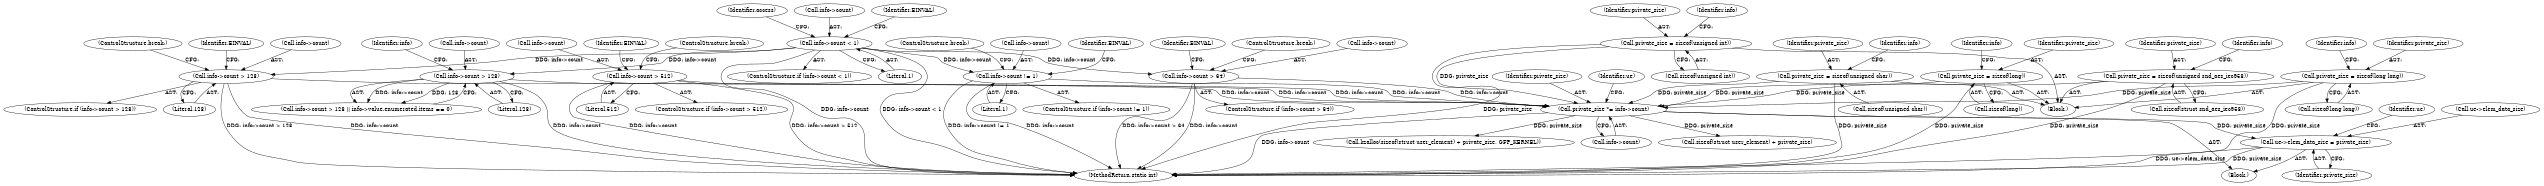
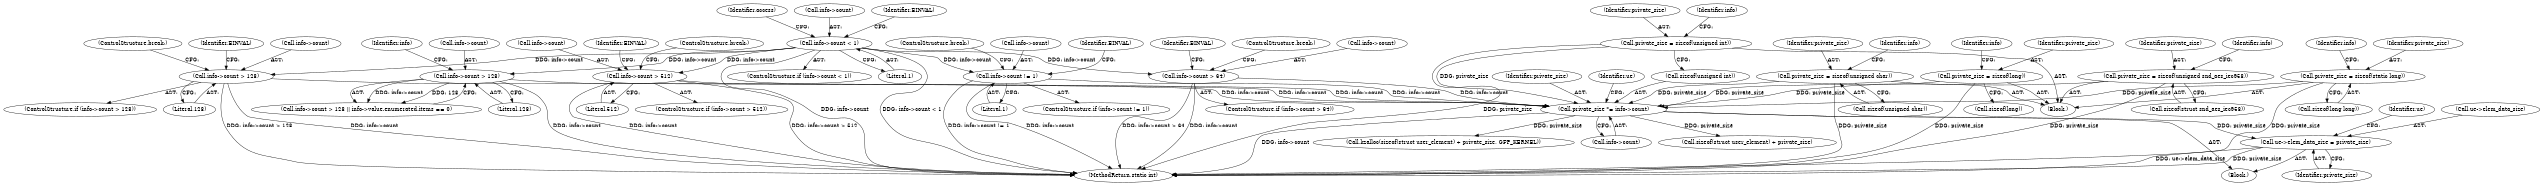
none -> (738, 55)
(1694, 61) -> (1640, 88)
(2353, 77) -> (2353, 77)
none -> (1869, 90)
(1971, 97) -> none
